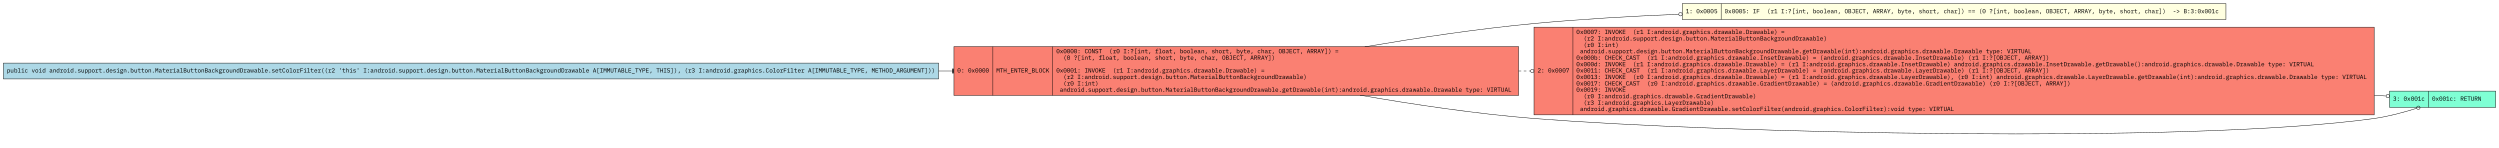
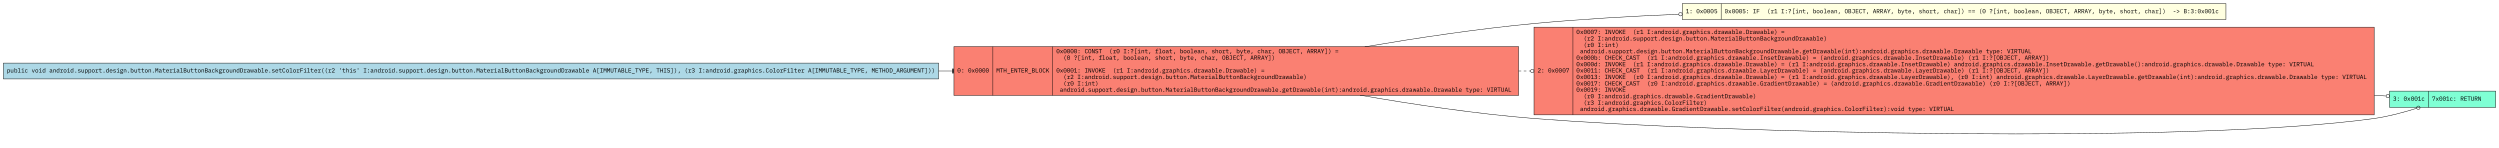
(2462, 99) -> (2462, 99)
(1645, 103) -> (1642, 103)
